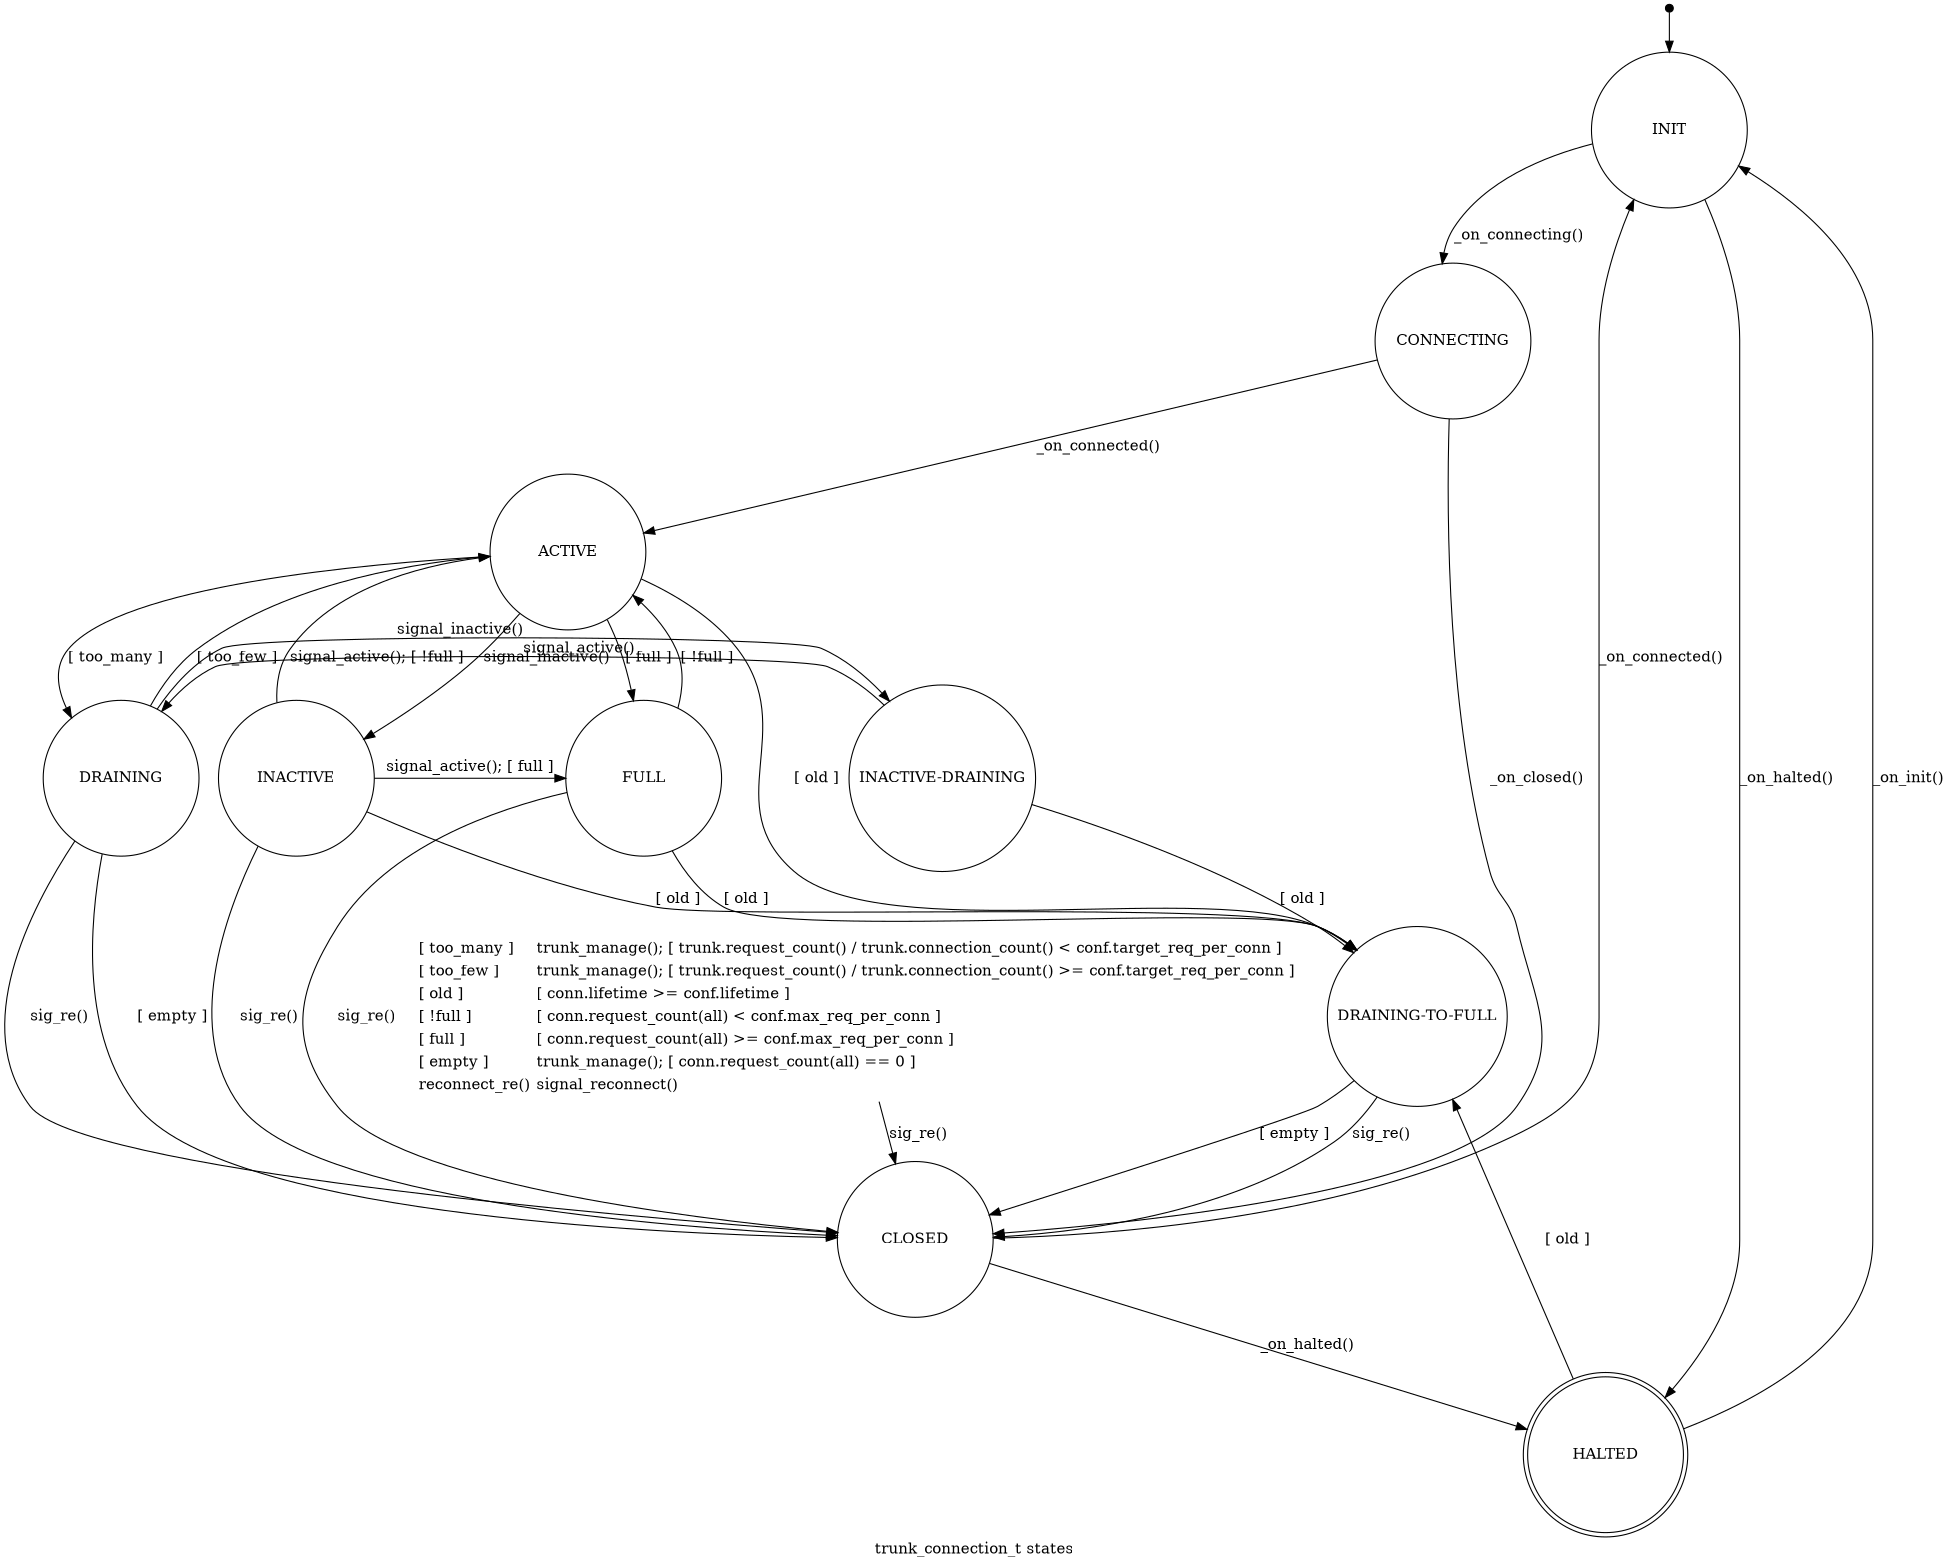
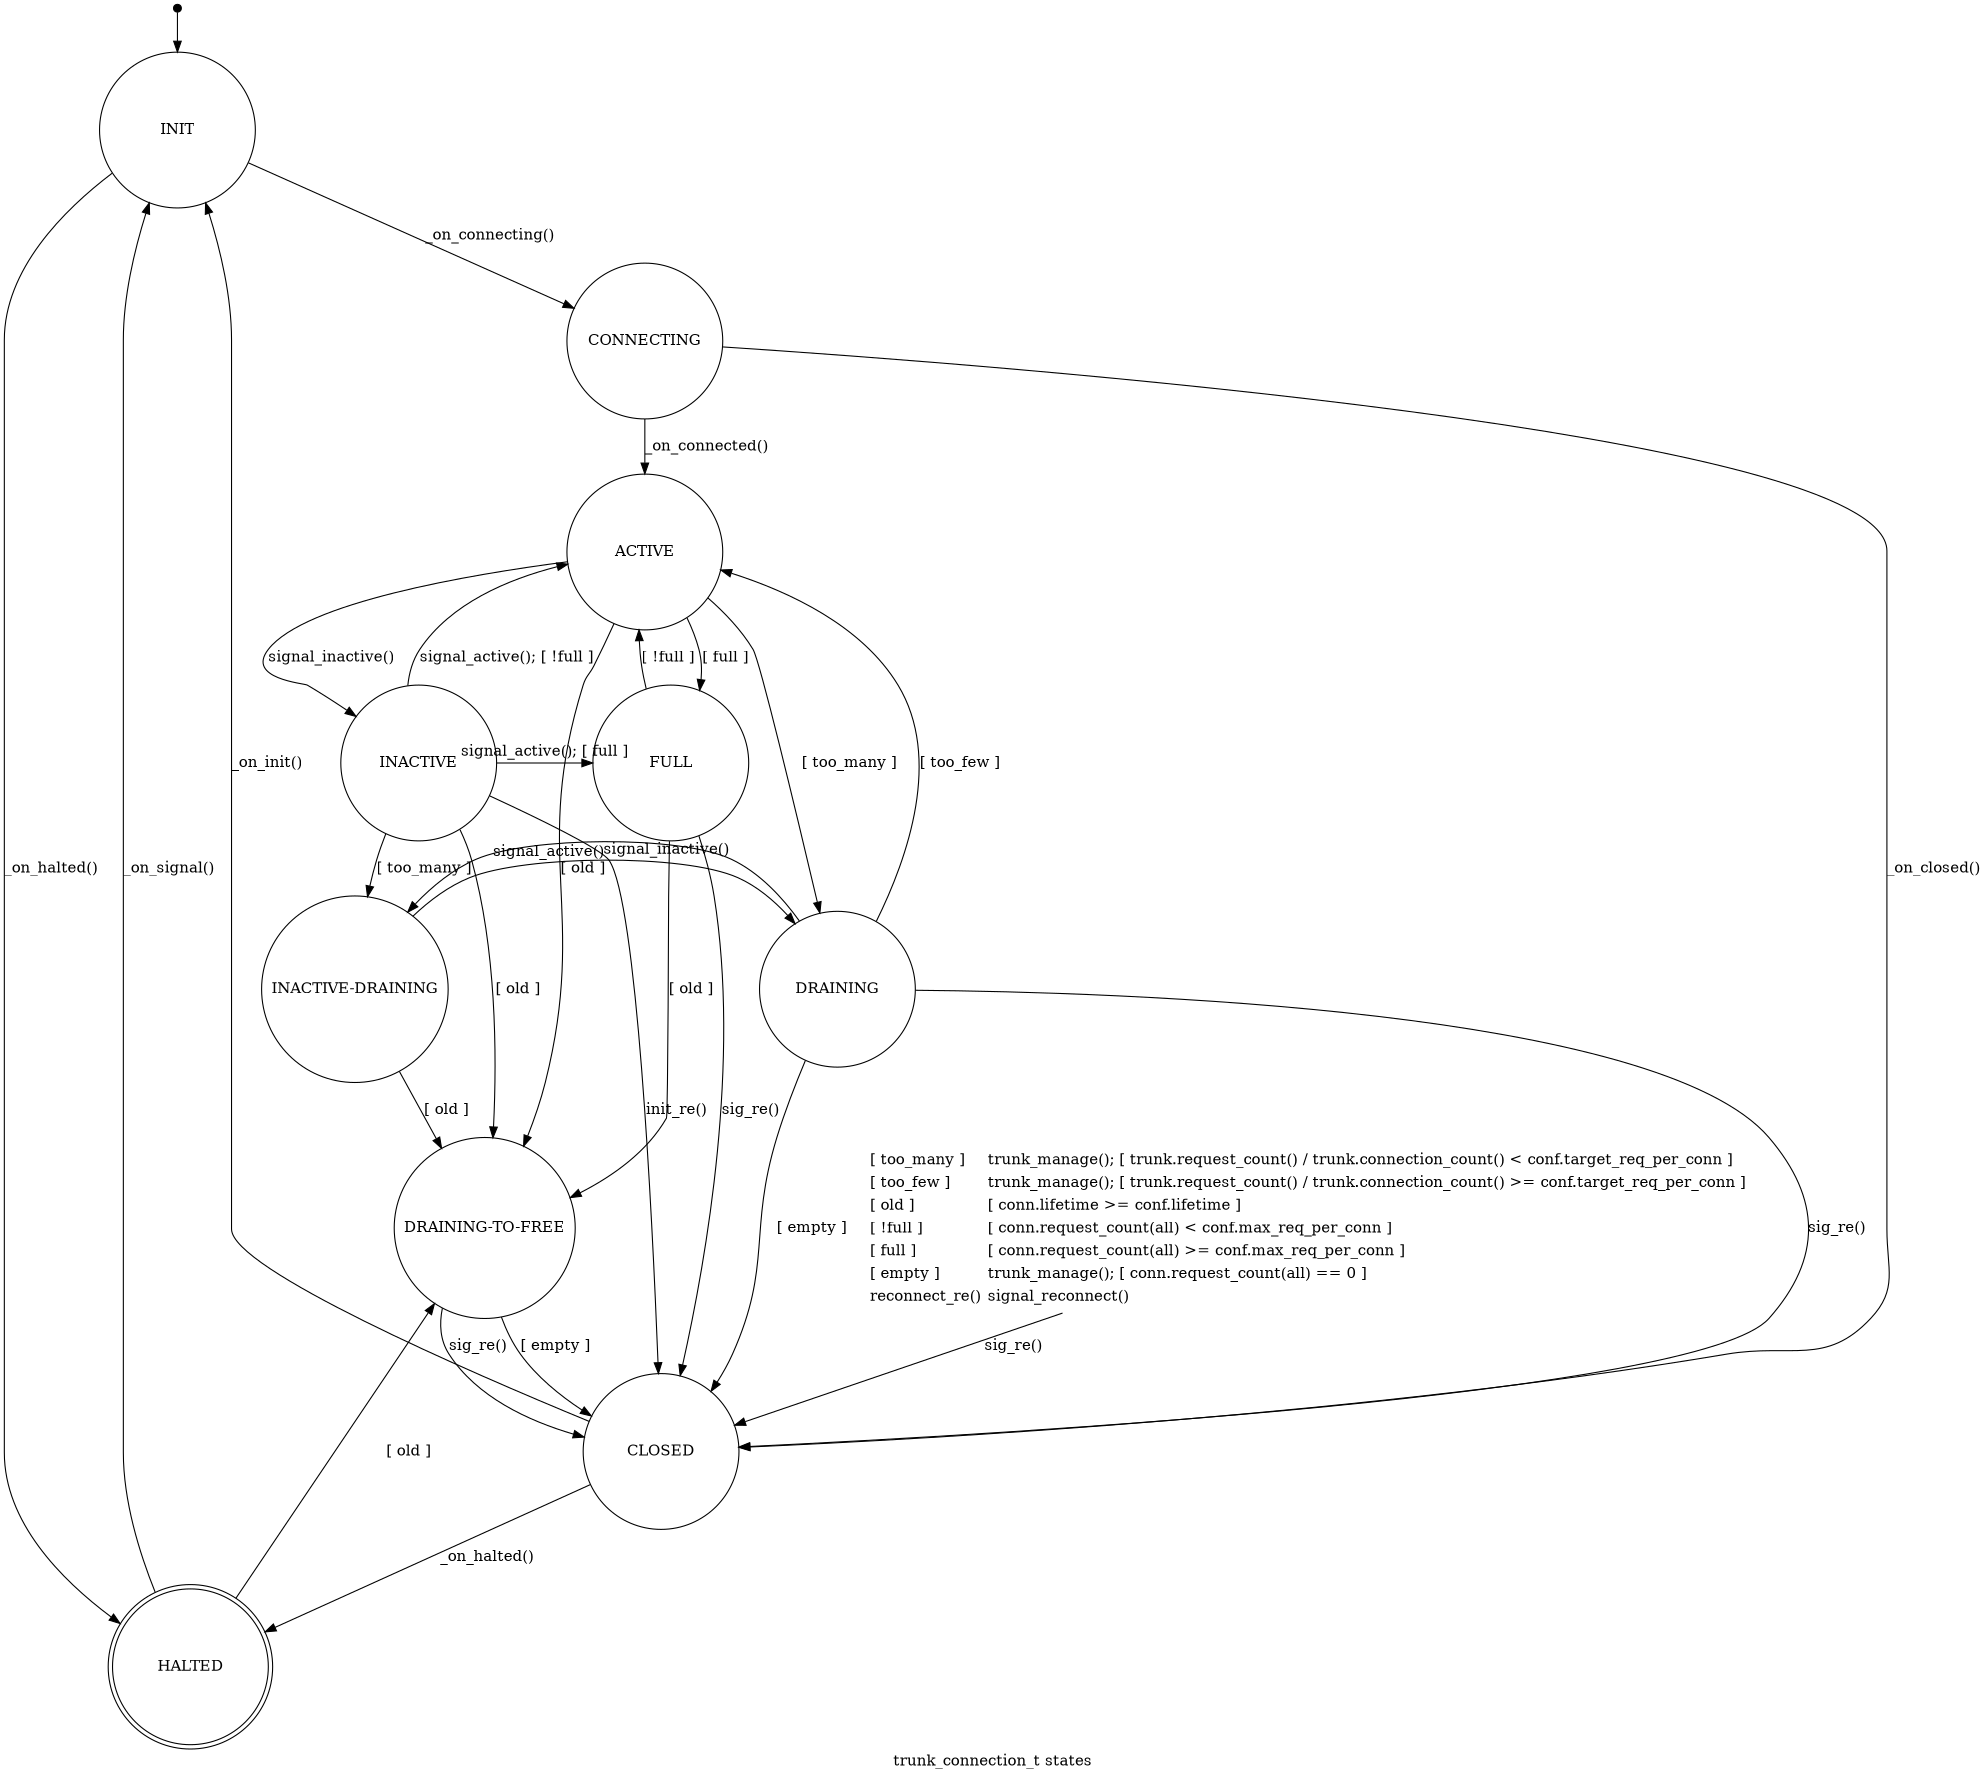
(1661, 657) -> (267, 763)
(1908, 778) -> (169, 869)
none -> (377, 860)
(269, 1016) -> (677, 1110)
(1417, 1016) -> (485, 1228)
